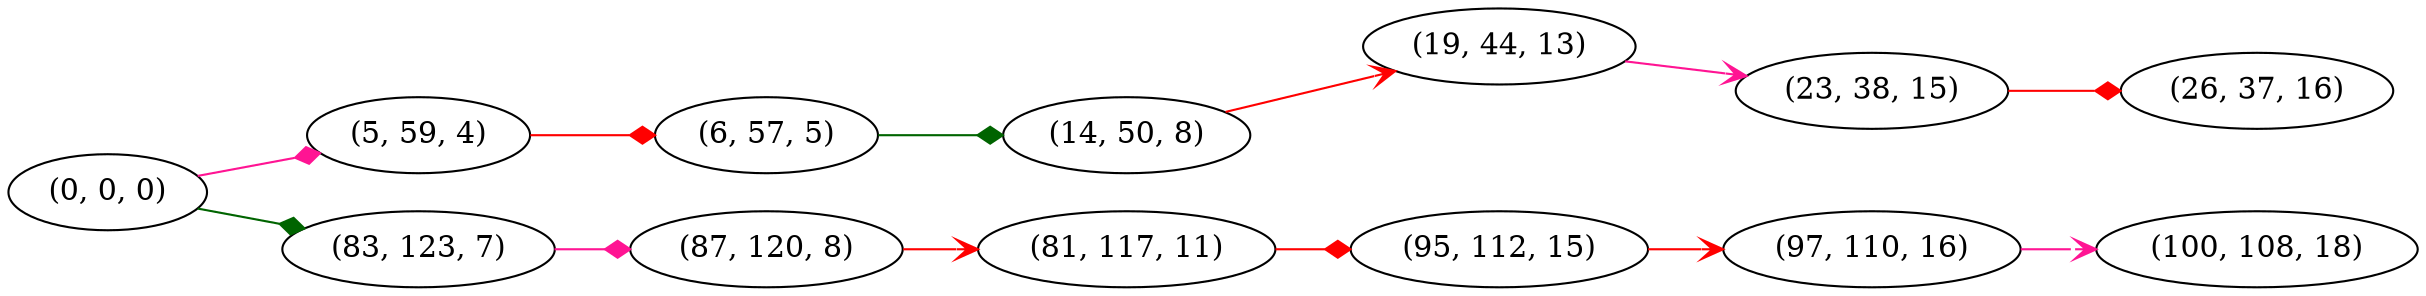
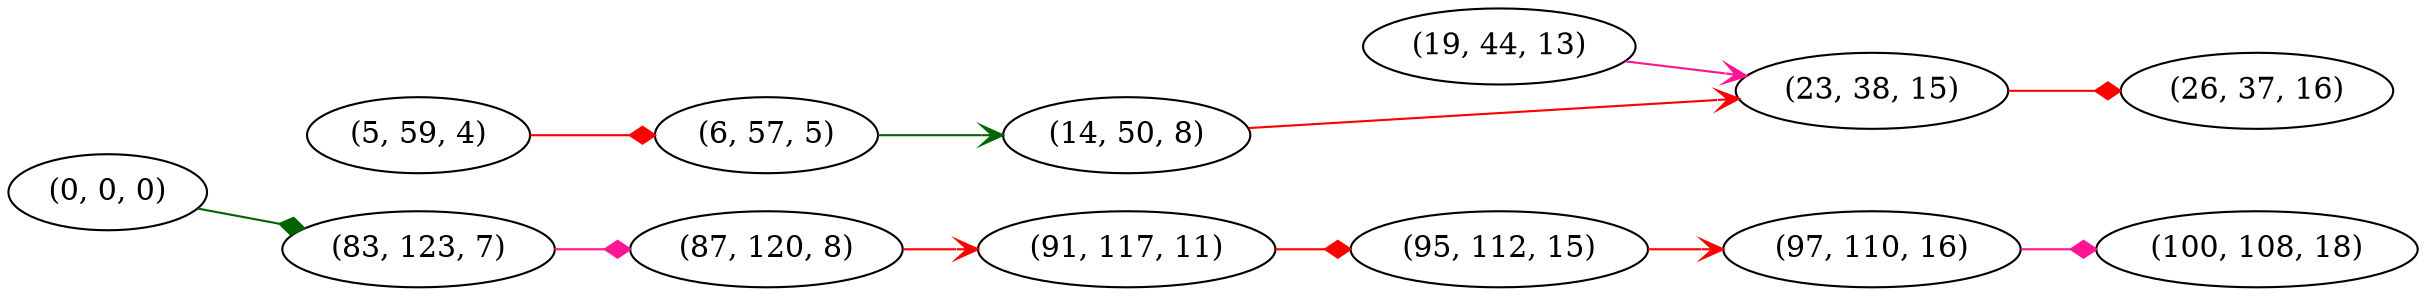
(1300, 94) -> (1483, 114)
(930, 135) -> (930, 135)
(246, 167) -> none
(1127, 249) -> (1127, 249)
(2046, 249) -> (2046, 249)
